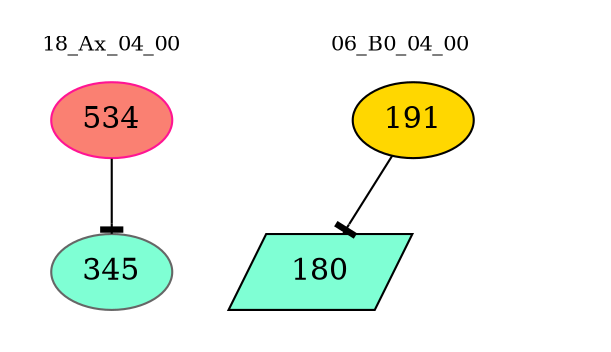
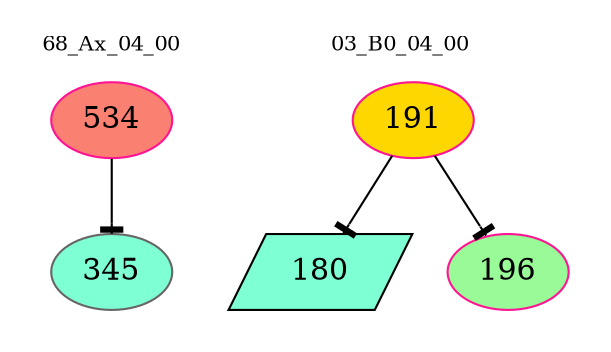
(112, 45) -> (112, 45)
(401, 45) -> (401, 45)
(413, 120) -> (413, 120)
none -> (508, 272)
